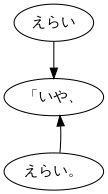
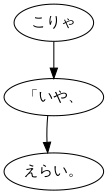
(54, 23) -> (54, 23)
(61, 139) -> (47, 129)
